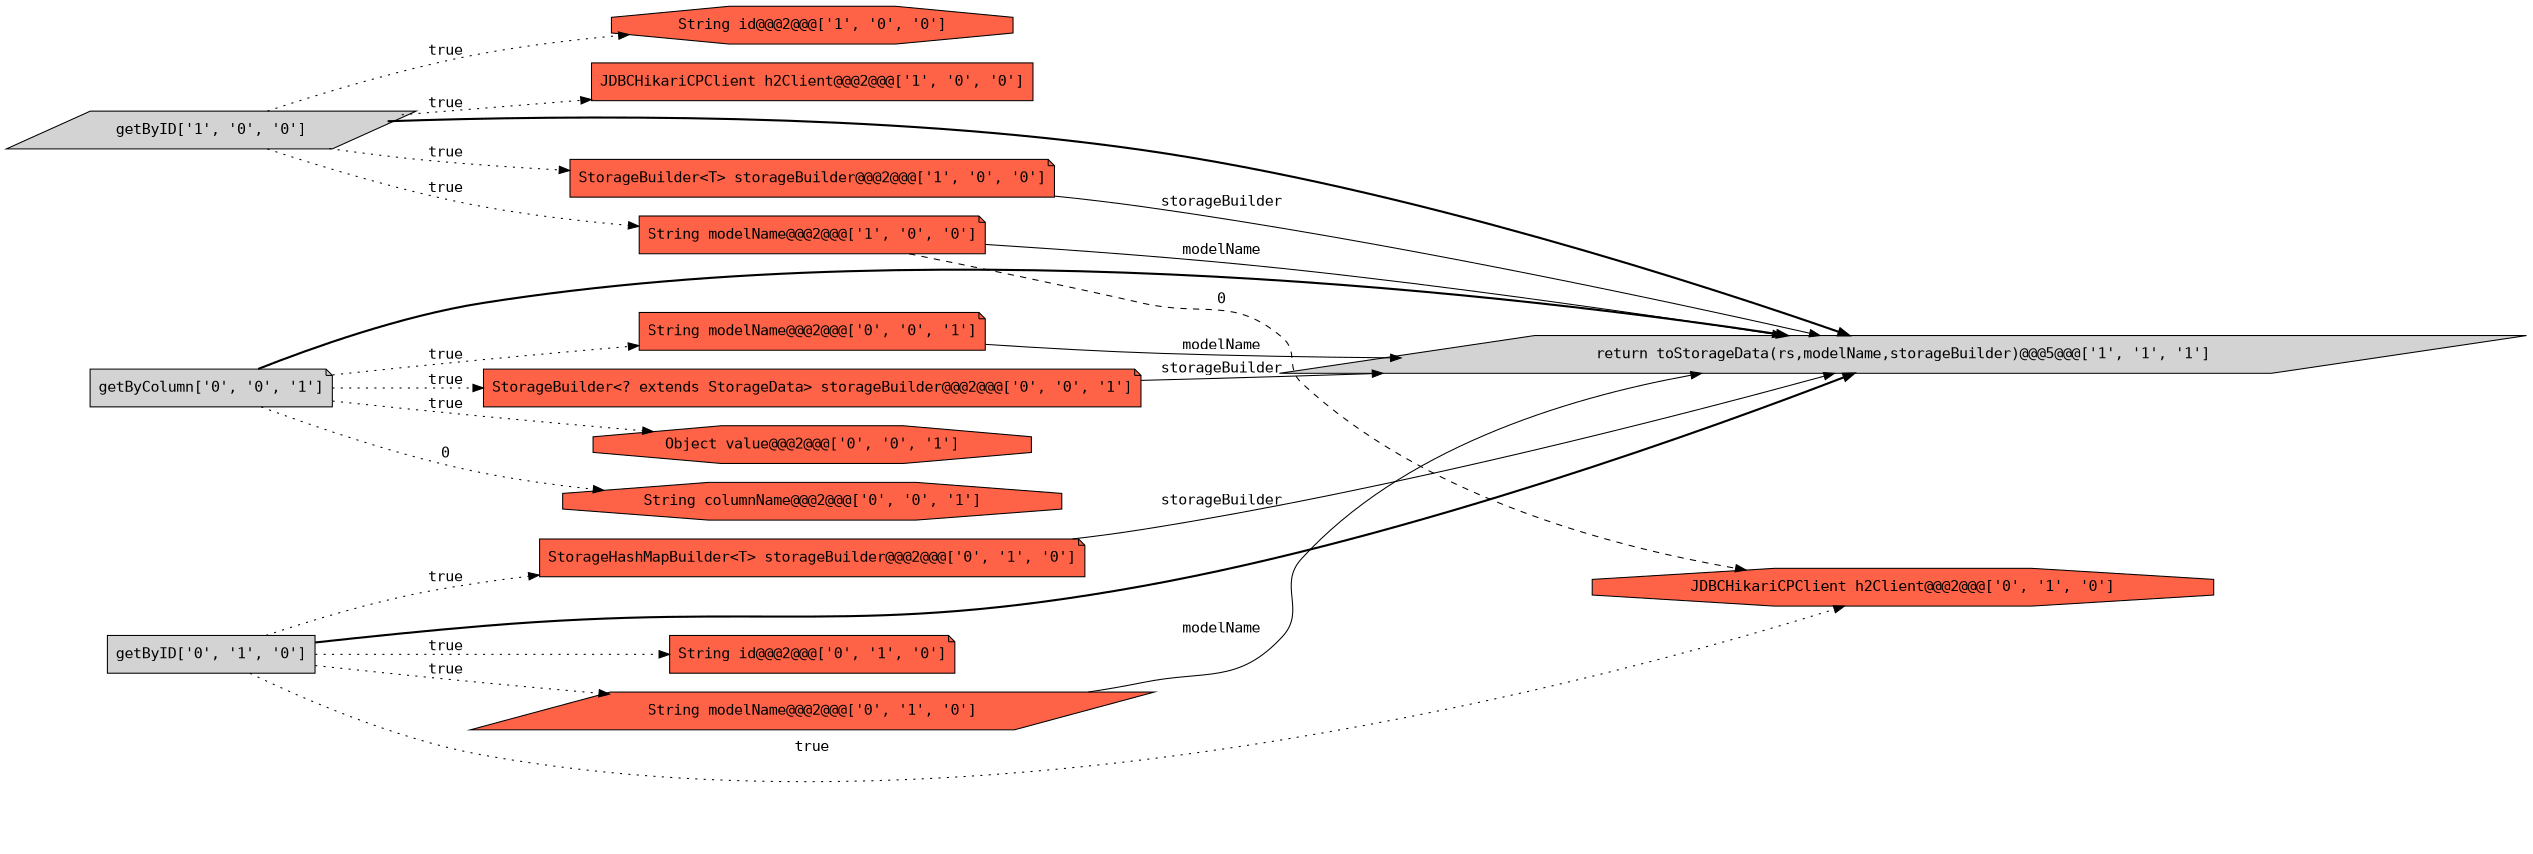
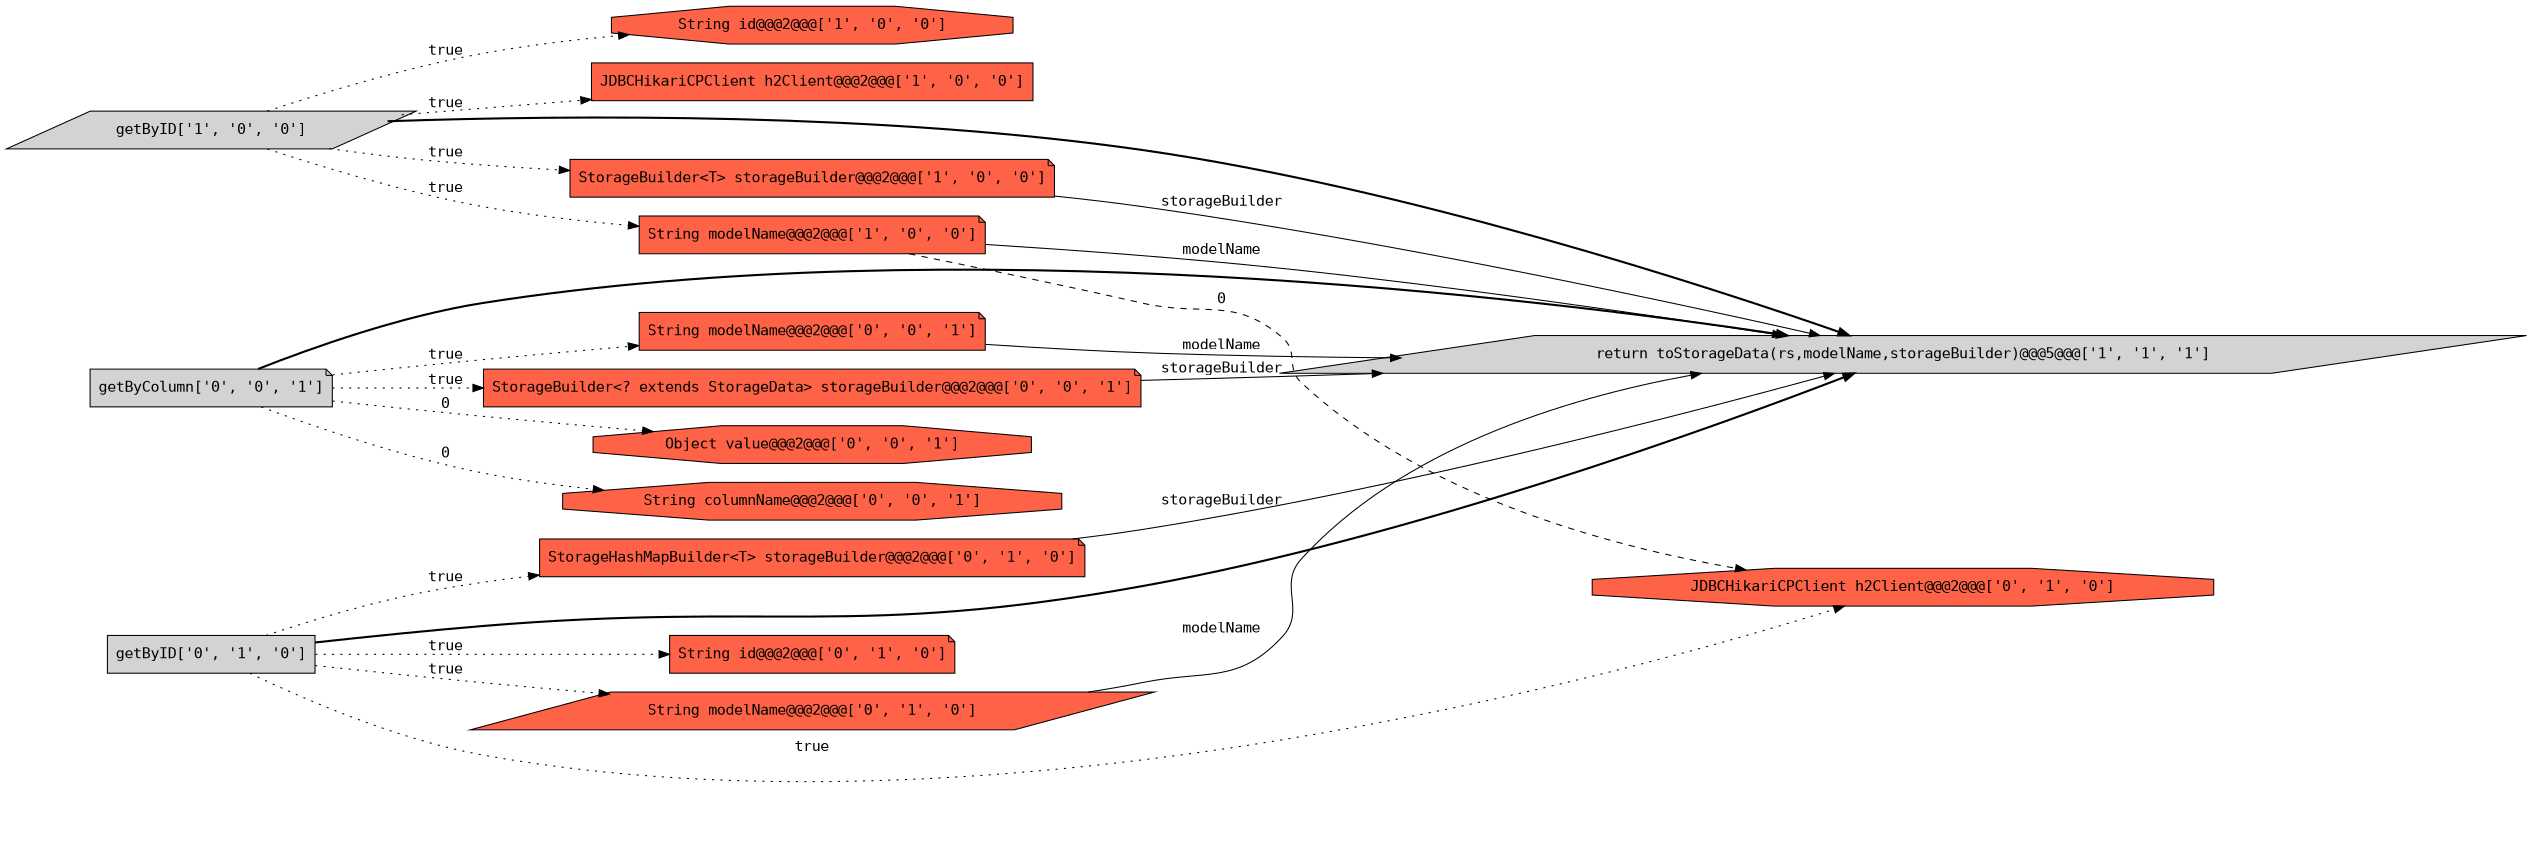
(446, 404) -> (446, 404)
